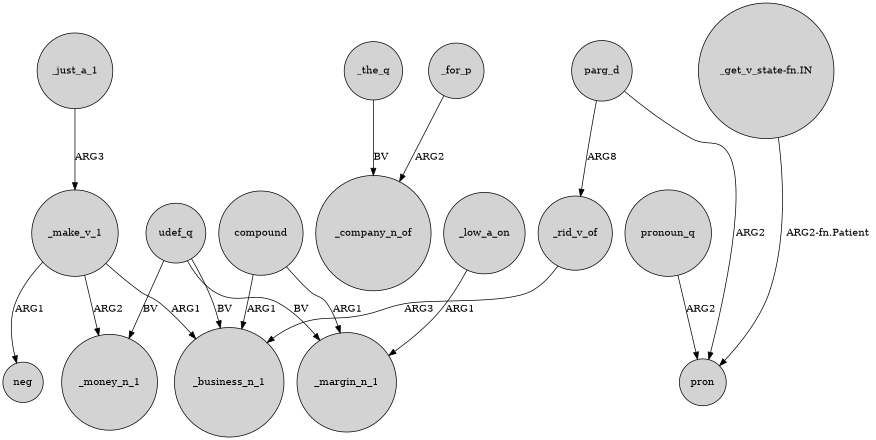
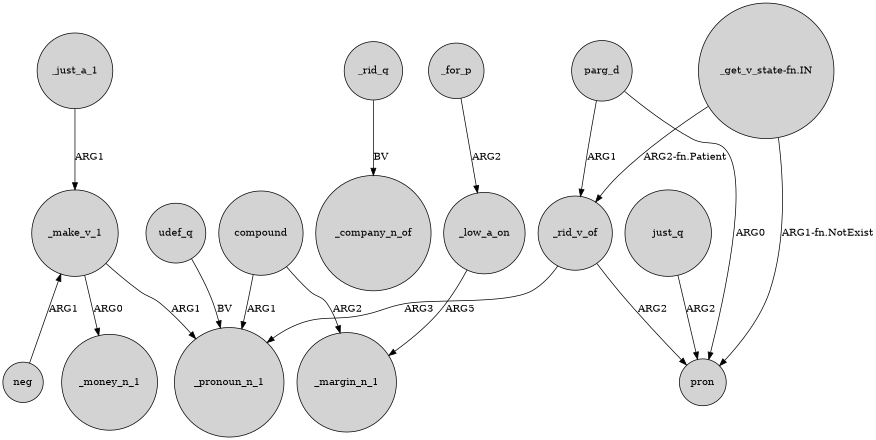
(373, 71) -> (373, 71)
(423, 135) -> (469, 142)
none -> (651, 148)
(90, 157) -> (90, 157)
(602, 157) -> (602, 157)
(668, 233) -> (668, 233)
(751, 233) -> (751, 233)
(828, 233) -> (828, 233)
(150, 291) -> none
(254, 297) -> none
(15, 305) -> (44, 322)
(108, 309) -> (108, 309)
(348, 309) -> (348, 309)
(460, 309) -> (460, 309)
none -> (638, 313)
(229, 382) -> (229, 382)
